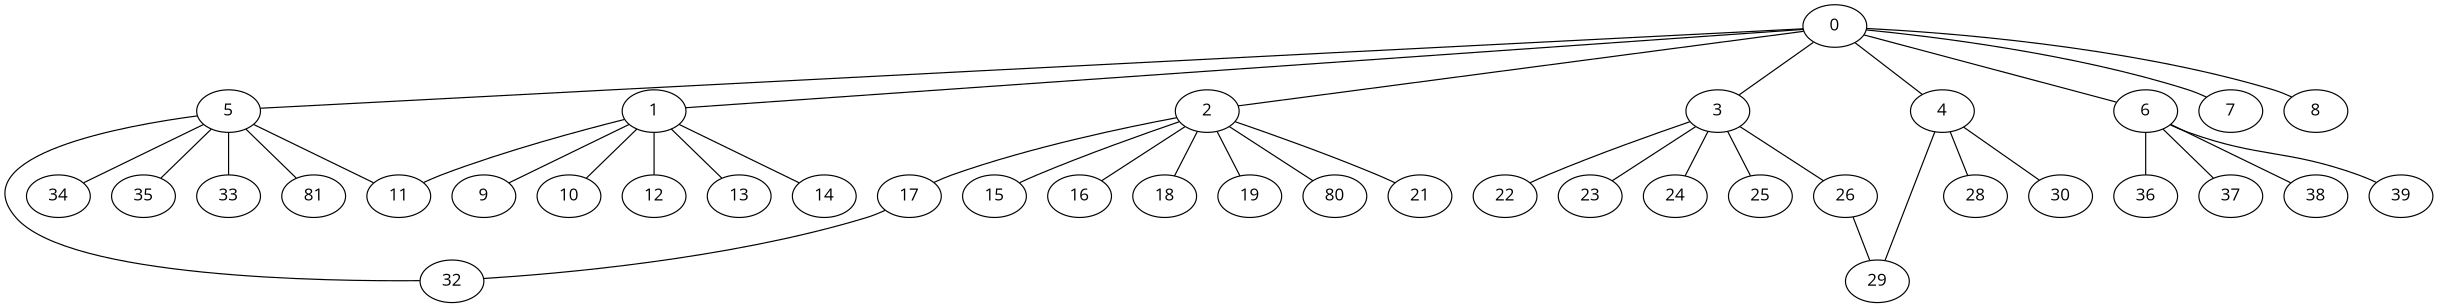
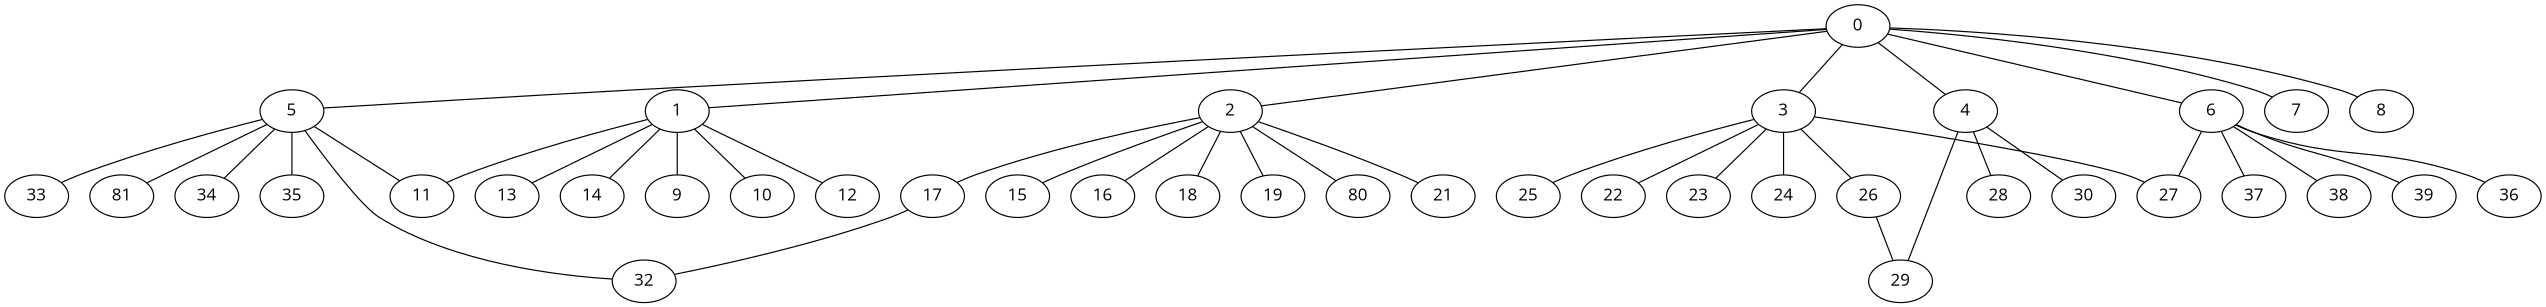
none -> (2169, 196)
